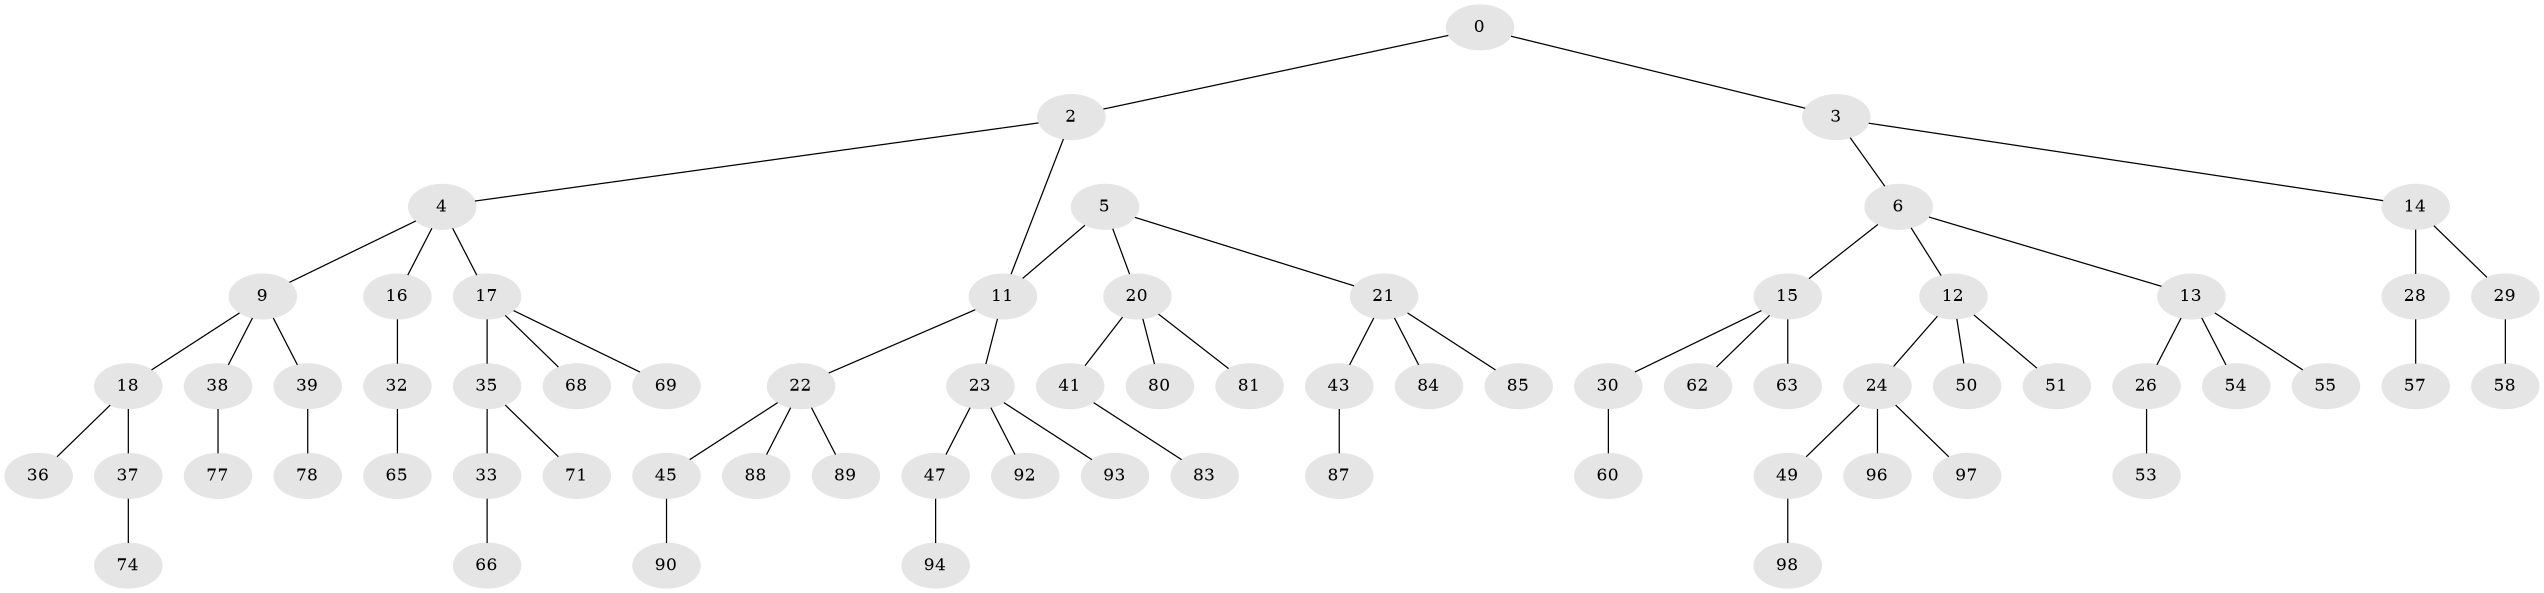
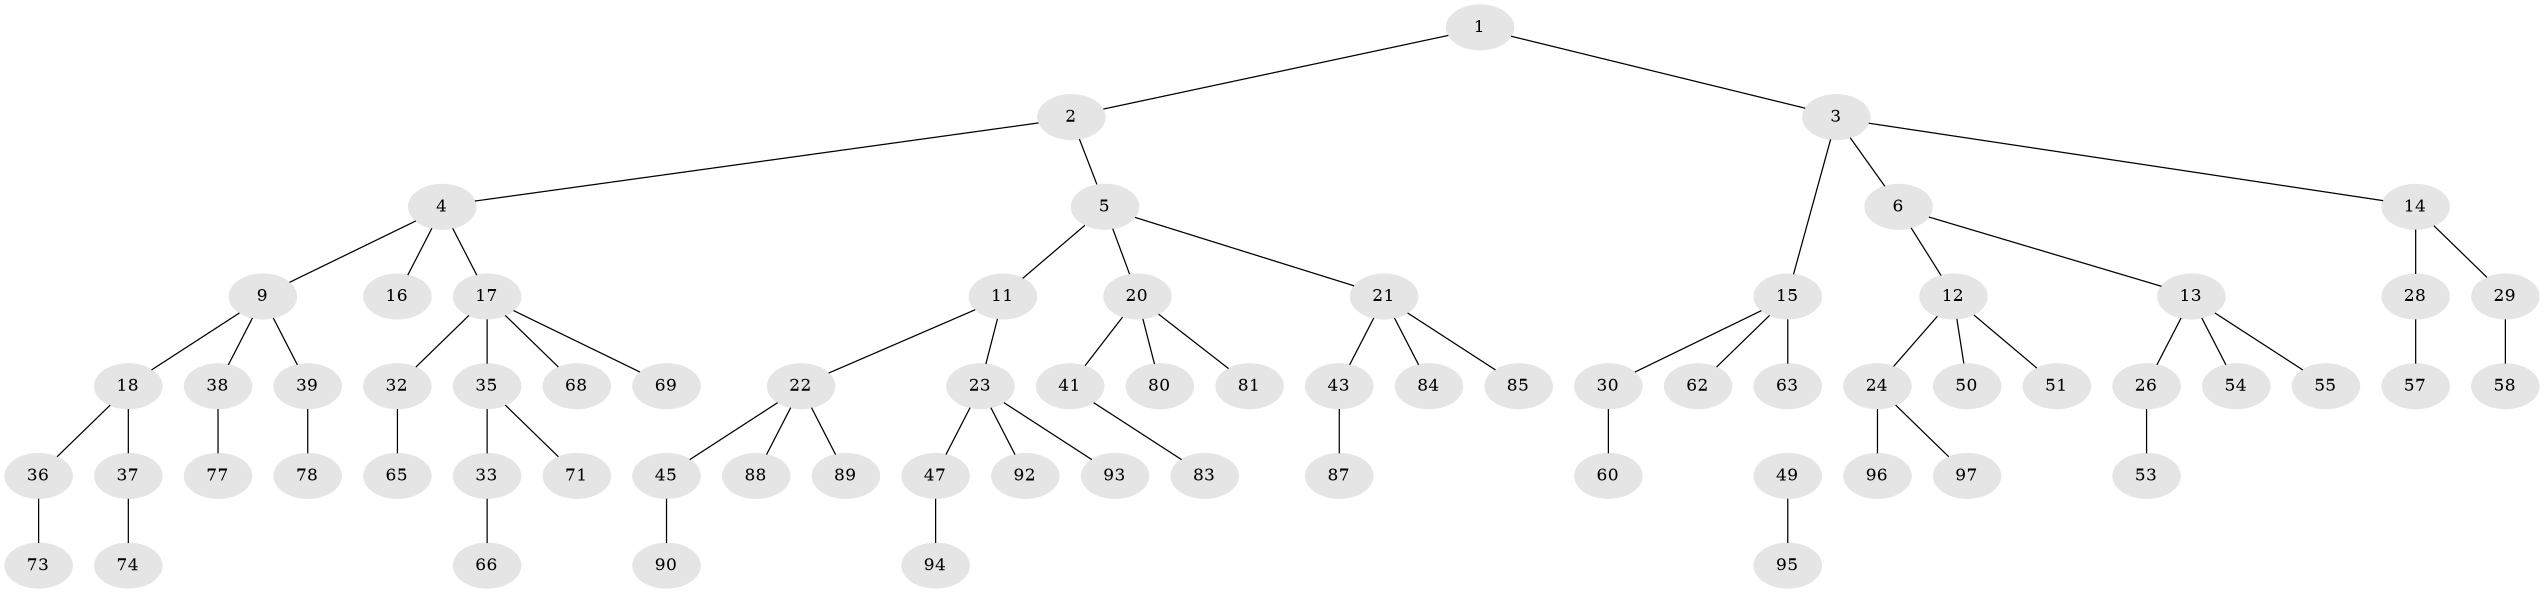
(1480, 27) -> (1480, 27)
(1037, 207) -> (1088, 162)
(1843, 252) -> (1812, 207)
(397, 341) -> (442, 341)
(1833, 431) -> none
none -> (39, 566)
(1788, 566) -> (1788, 566)
